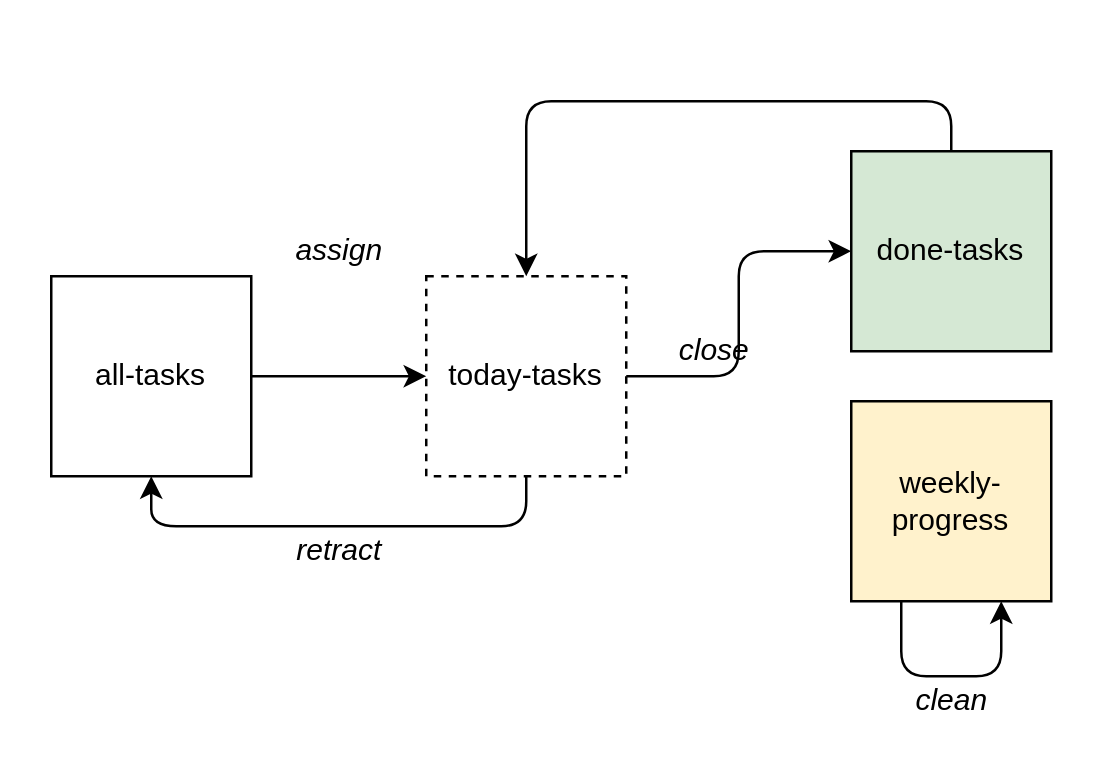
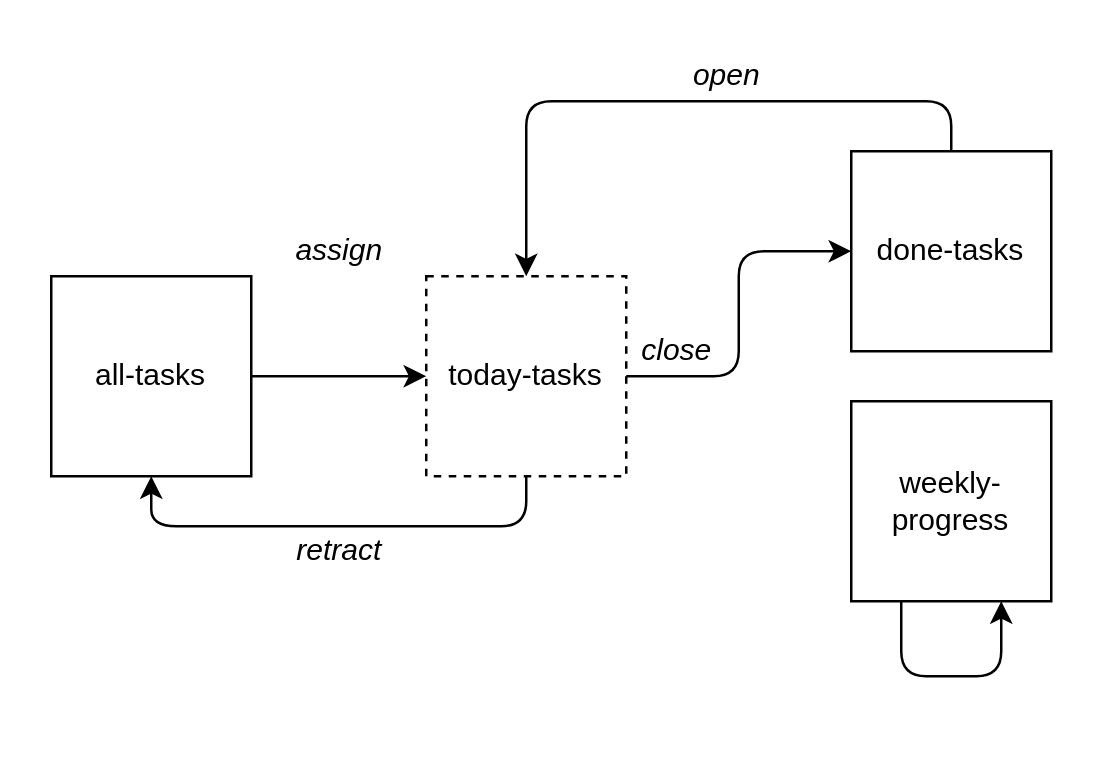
none -> (726, 76)
(951, 251) -> (951, 251)
(714, 351) -> (676, 351)
(951, 501) -> (951, 501)
(951, 701) -> none
